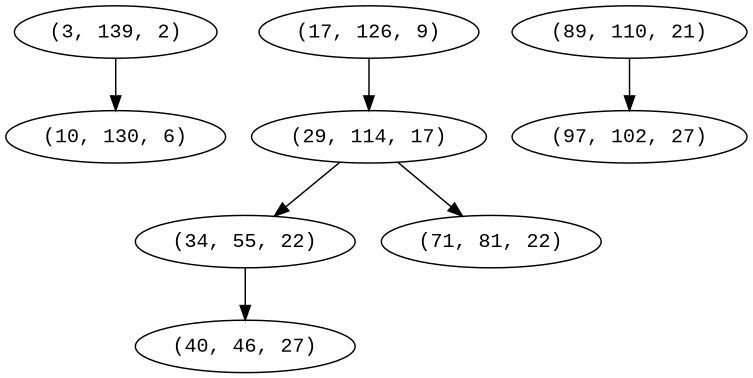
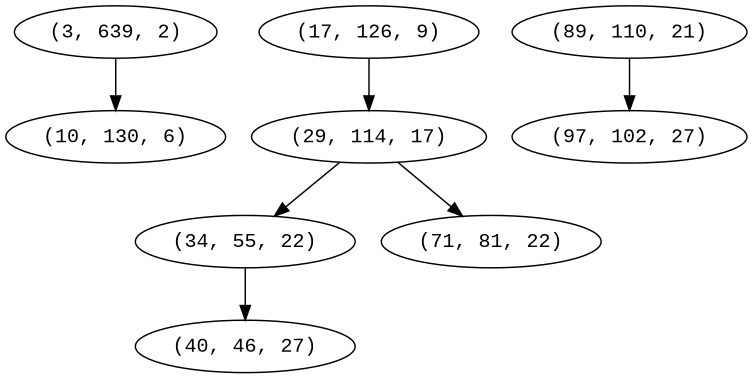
(116, 32) -> (116, 32)
